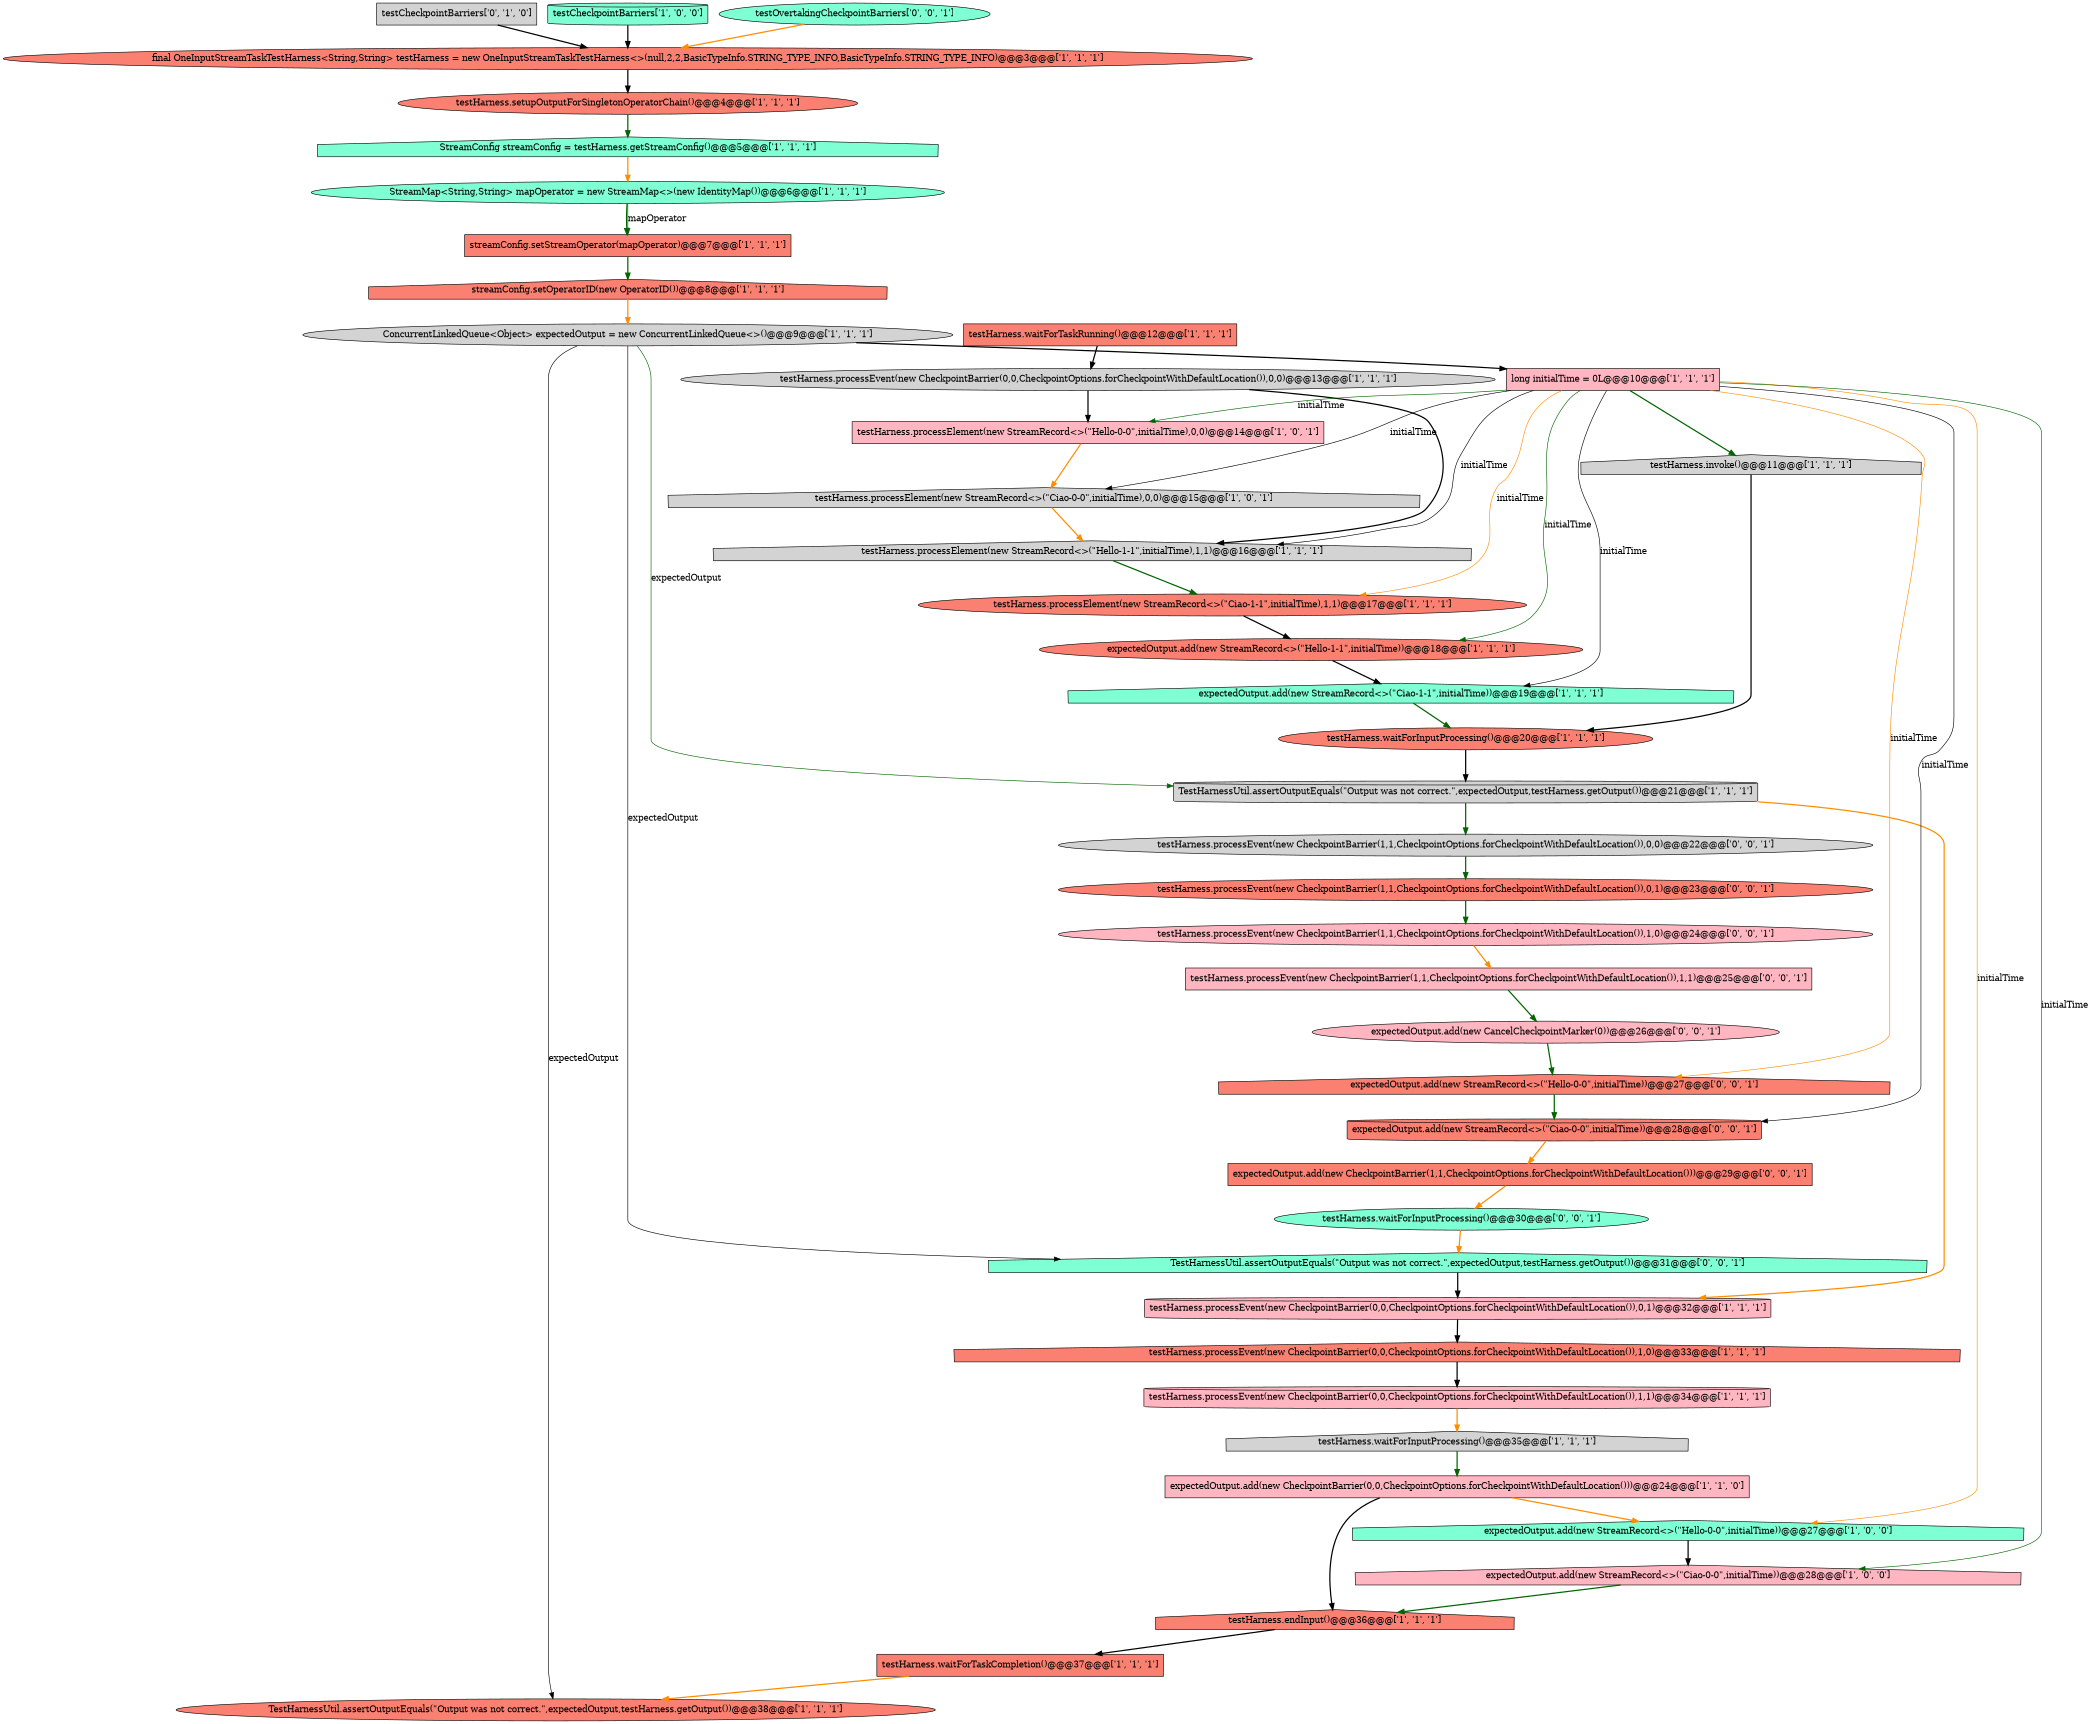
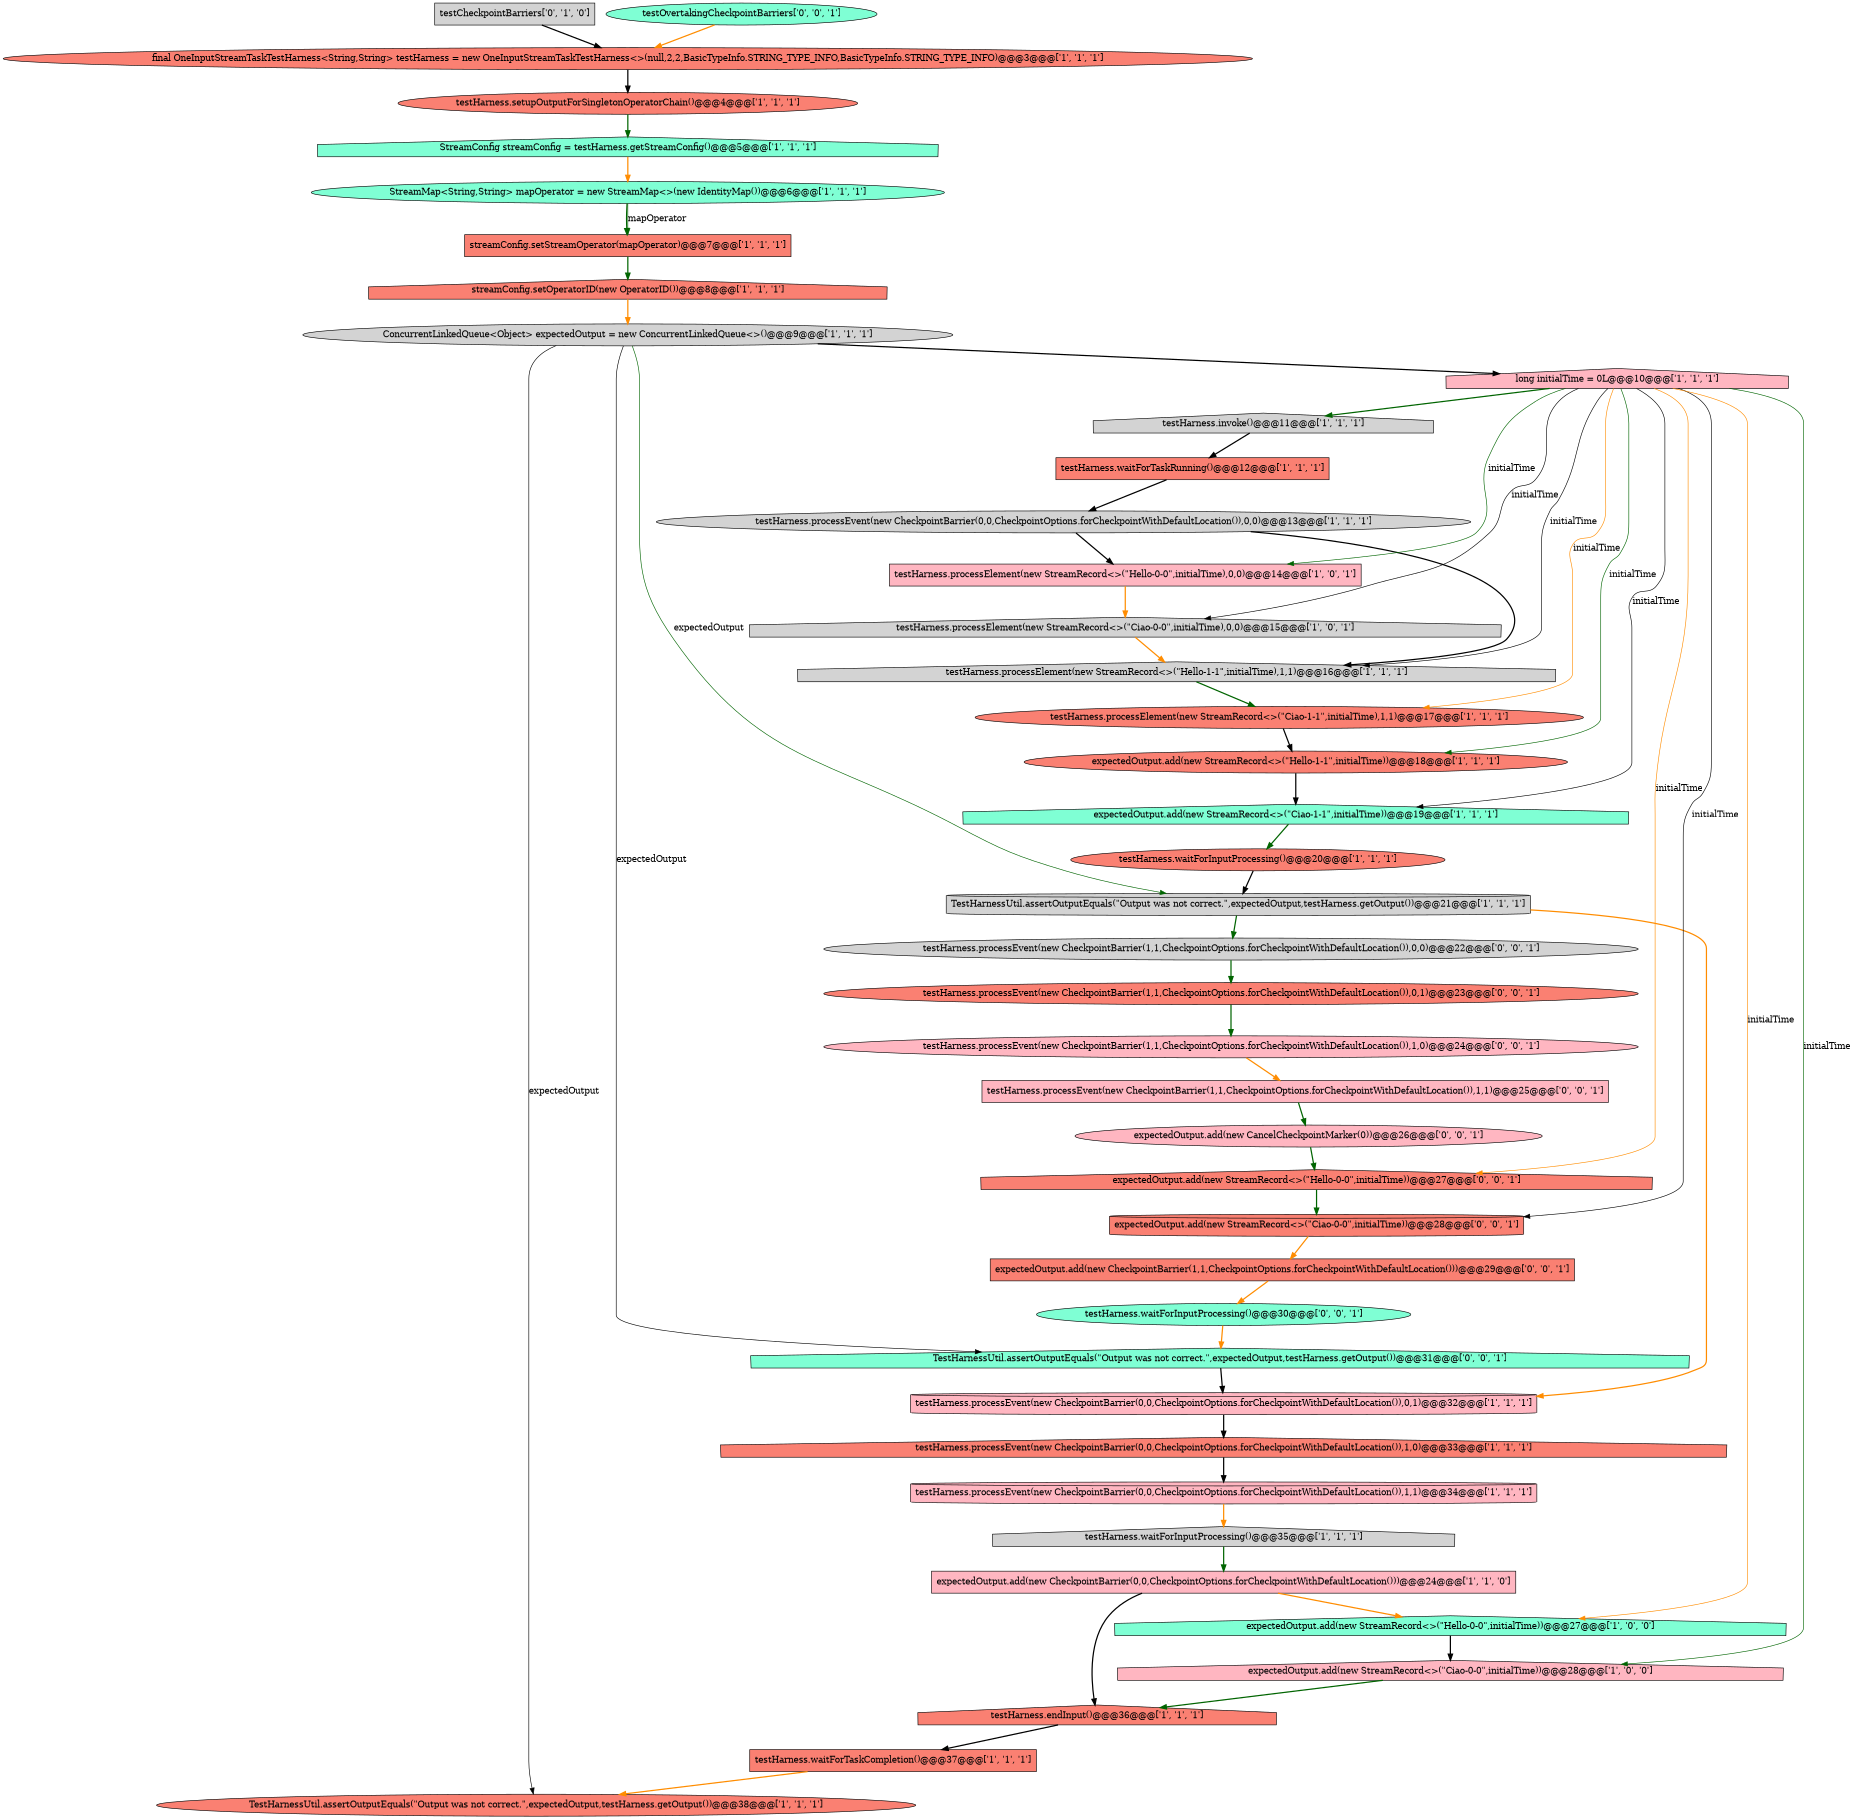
(628, 14) -> none
(1613, 380) -> (1617, 380)
(1751, 667) -> (1232, 444)
